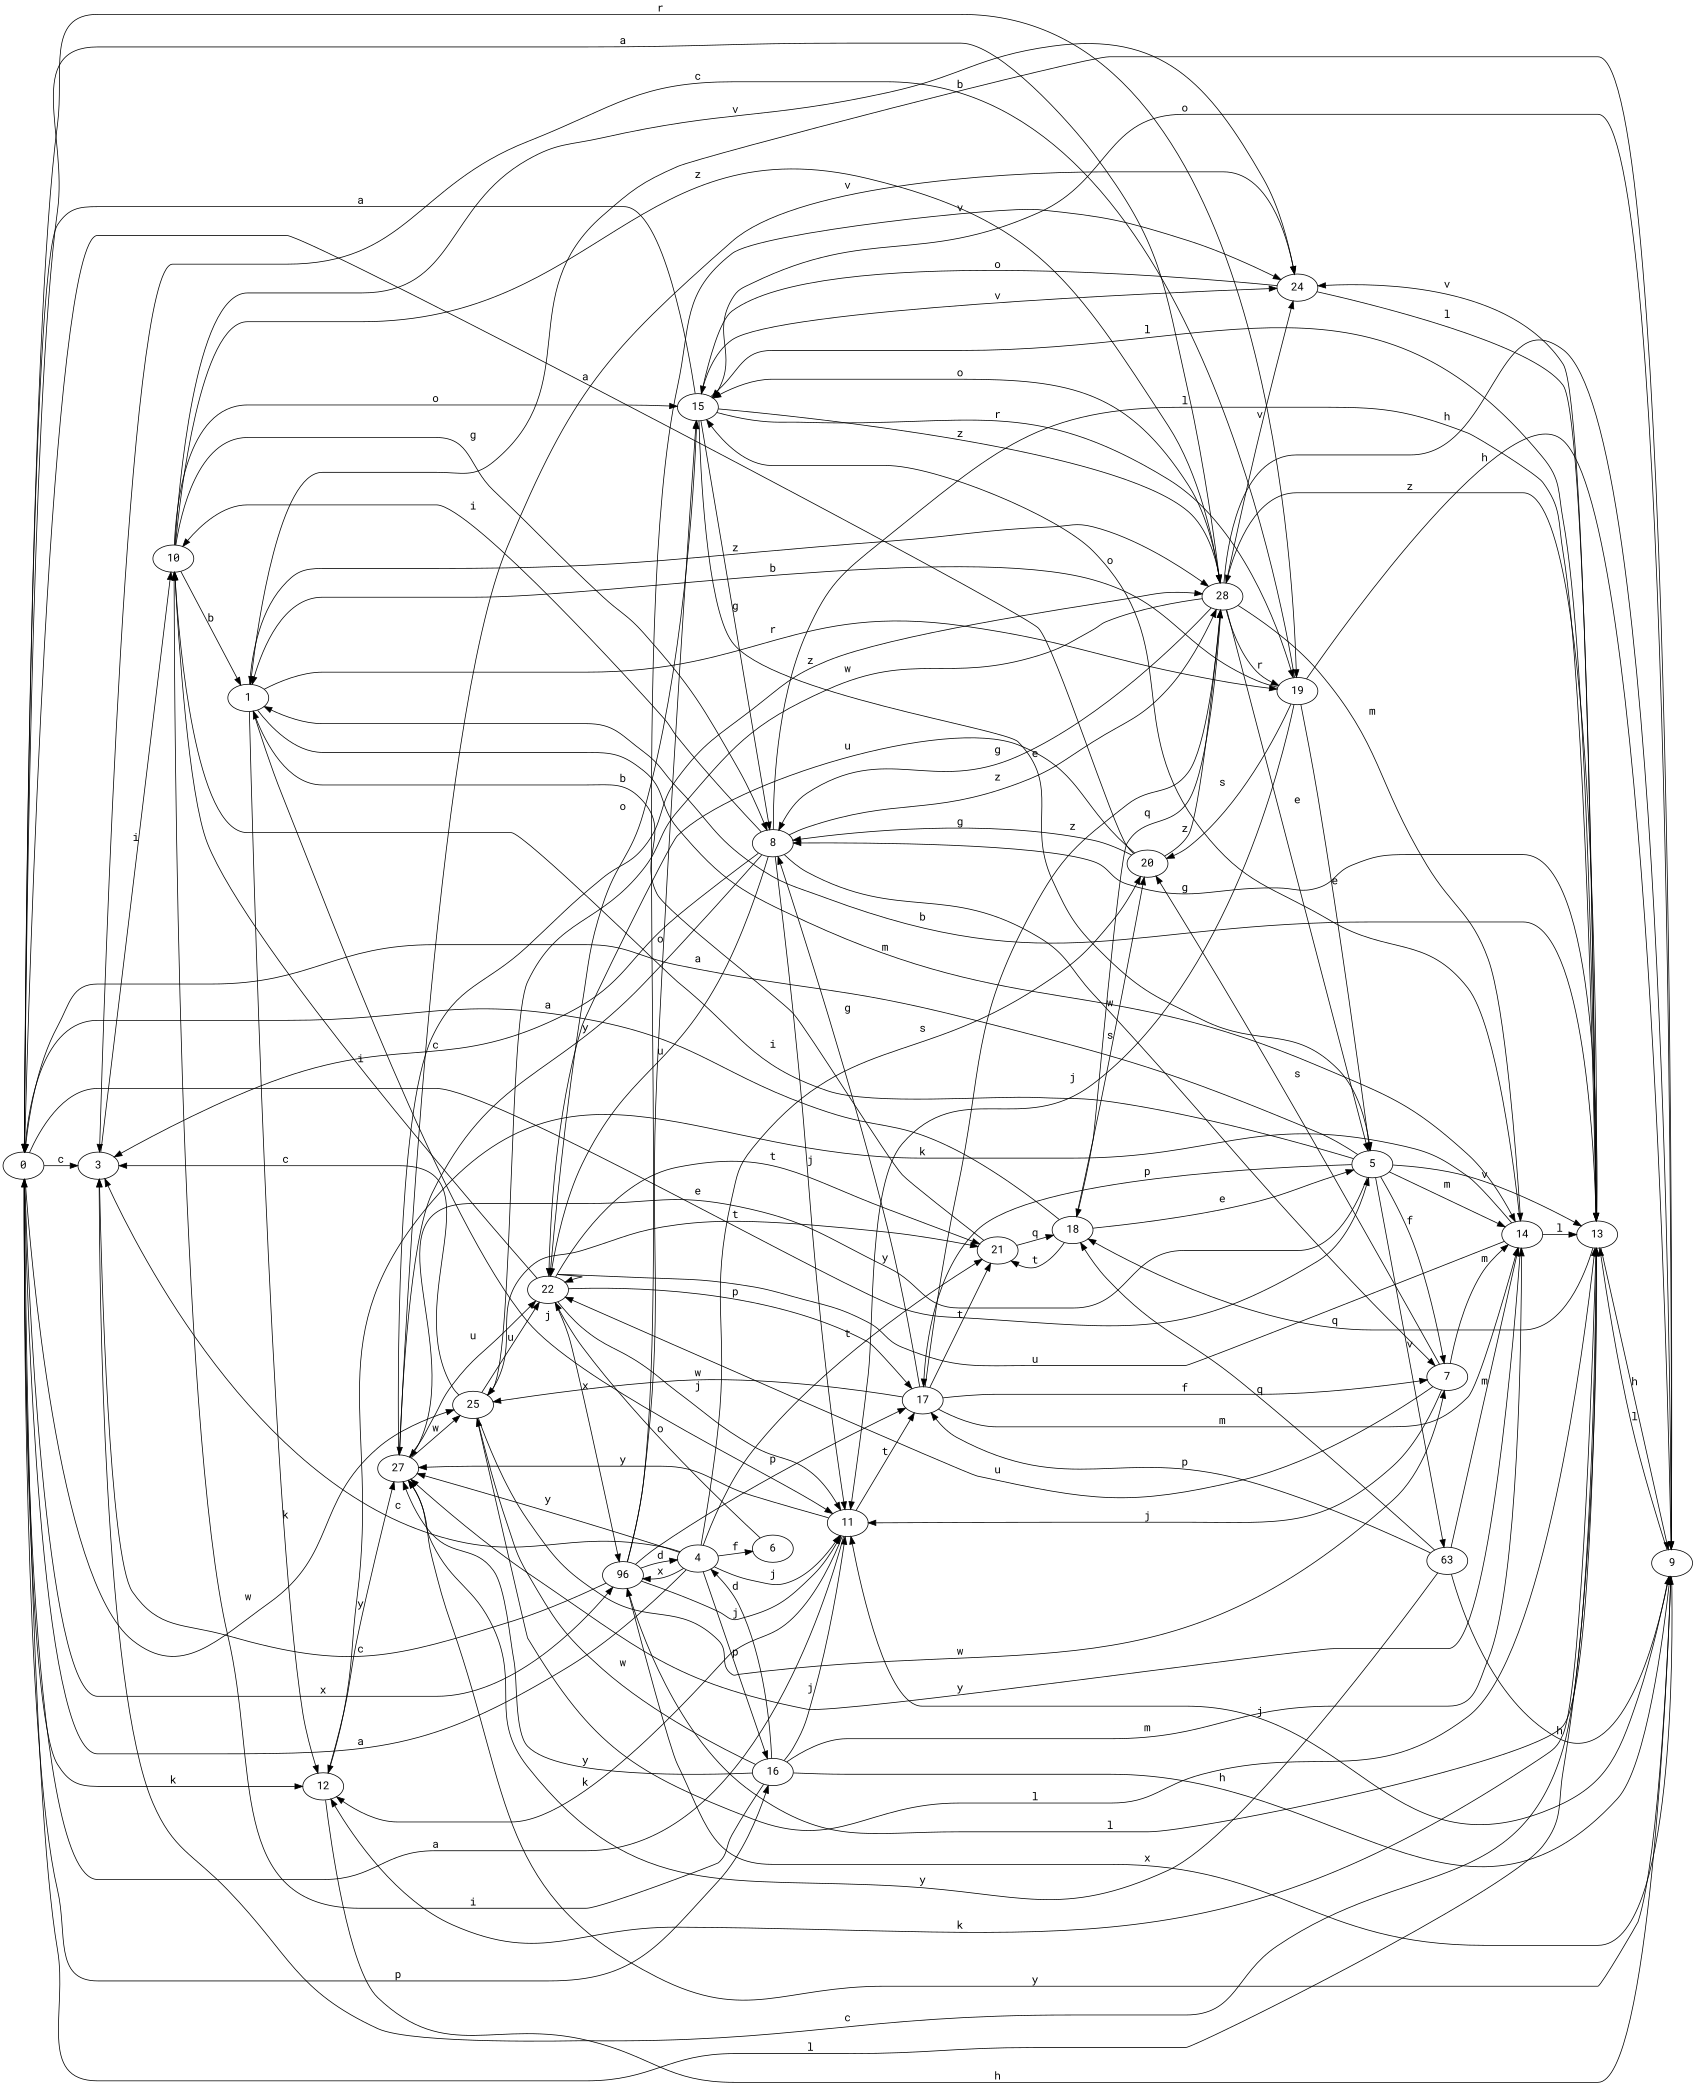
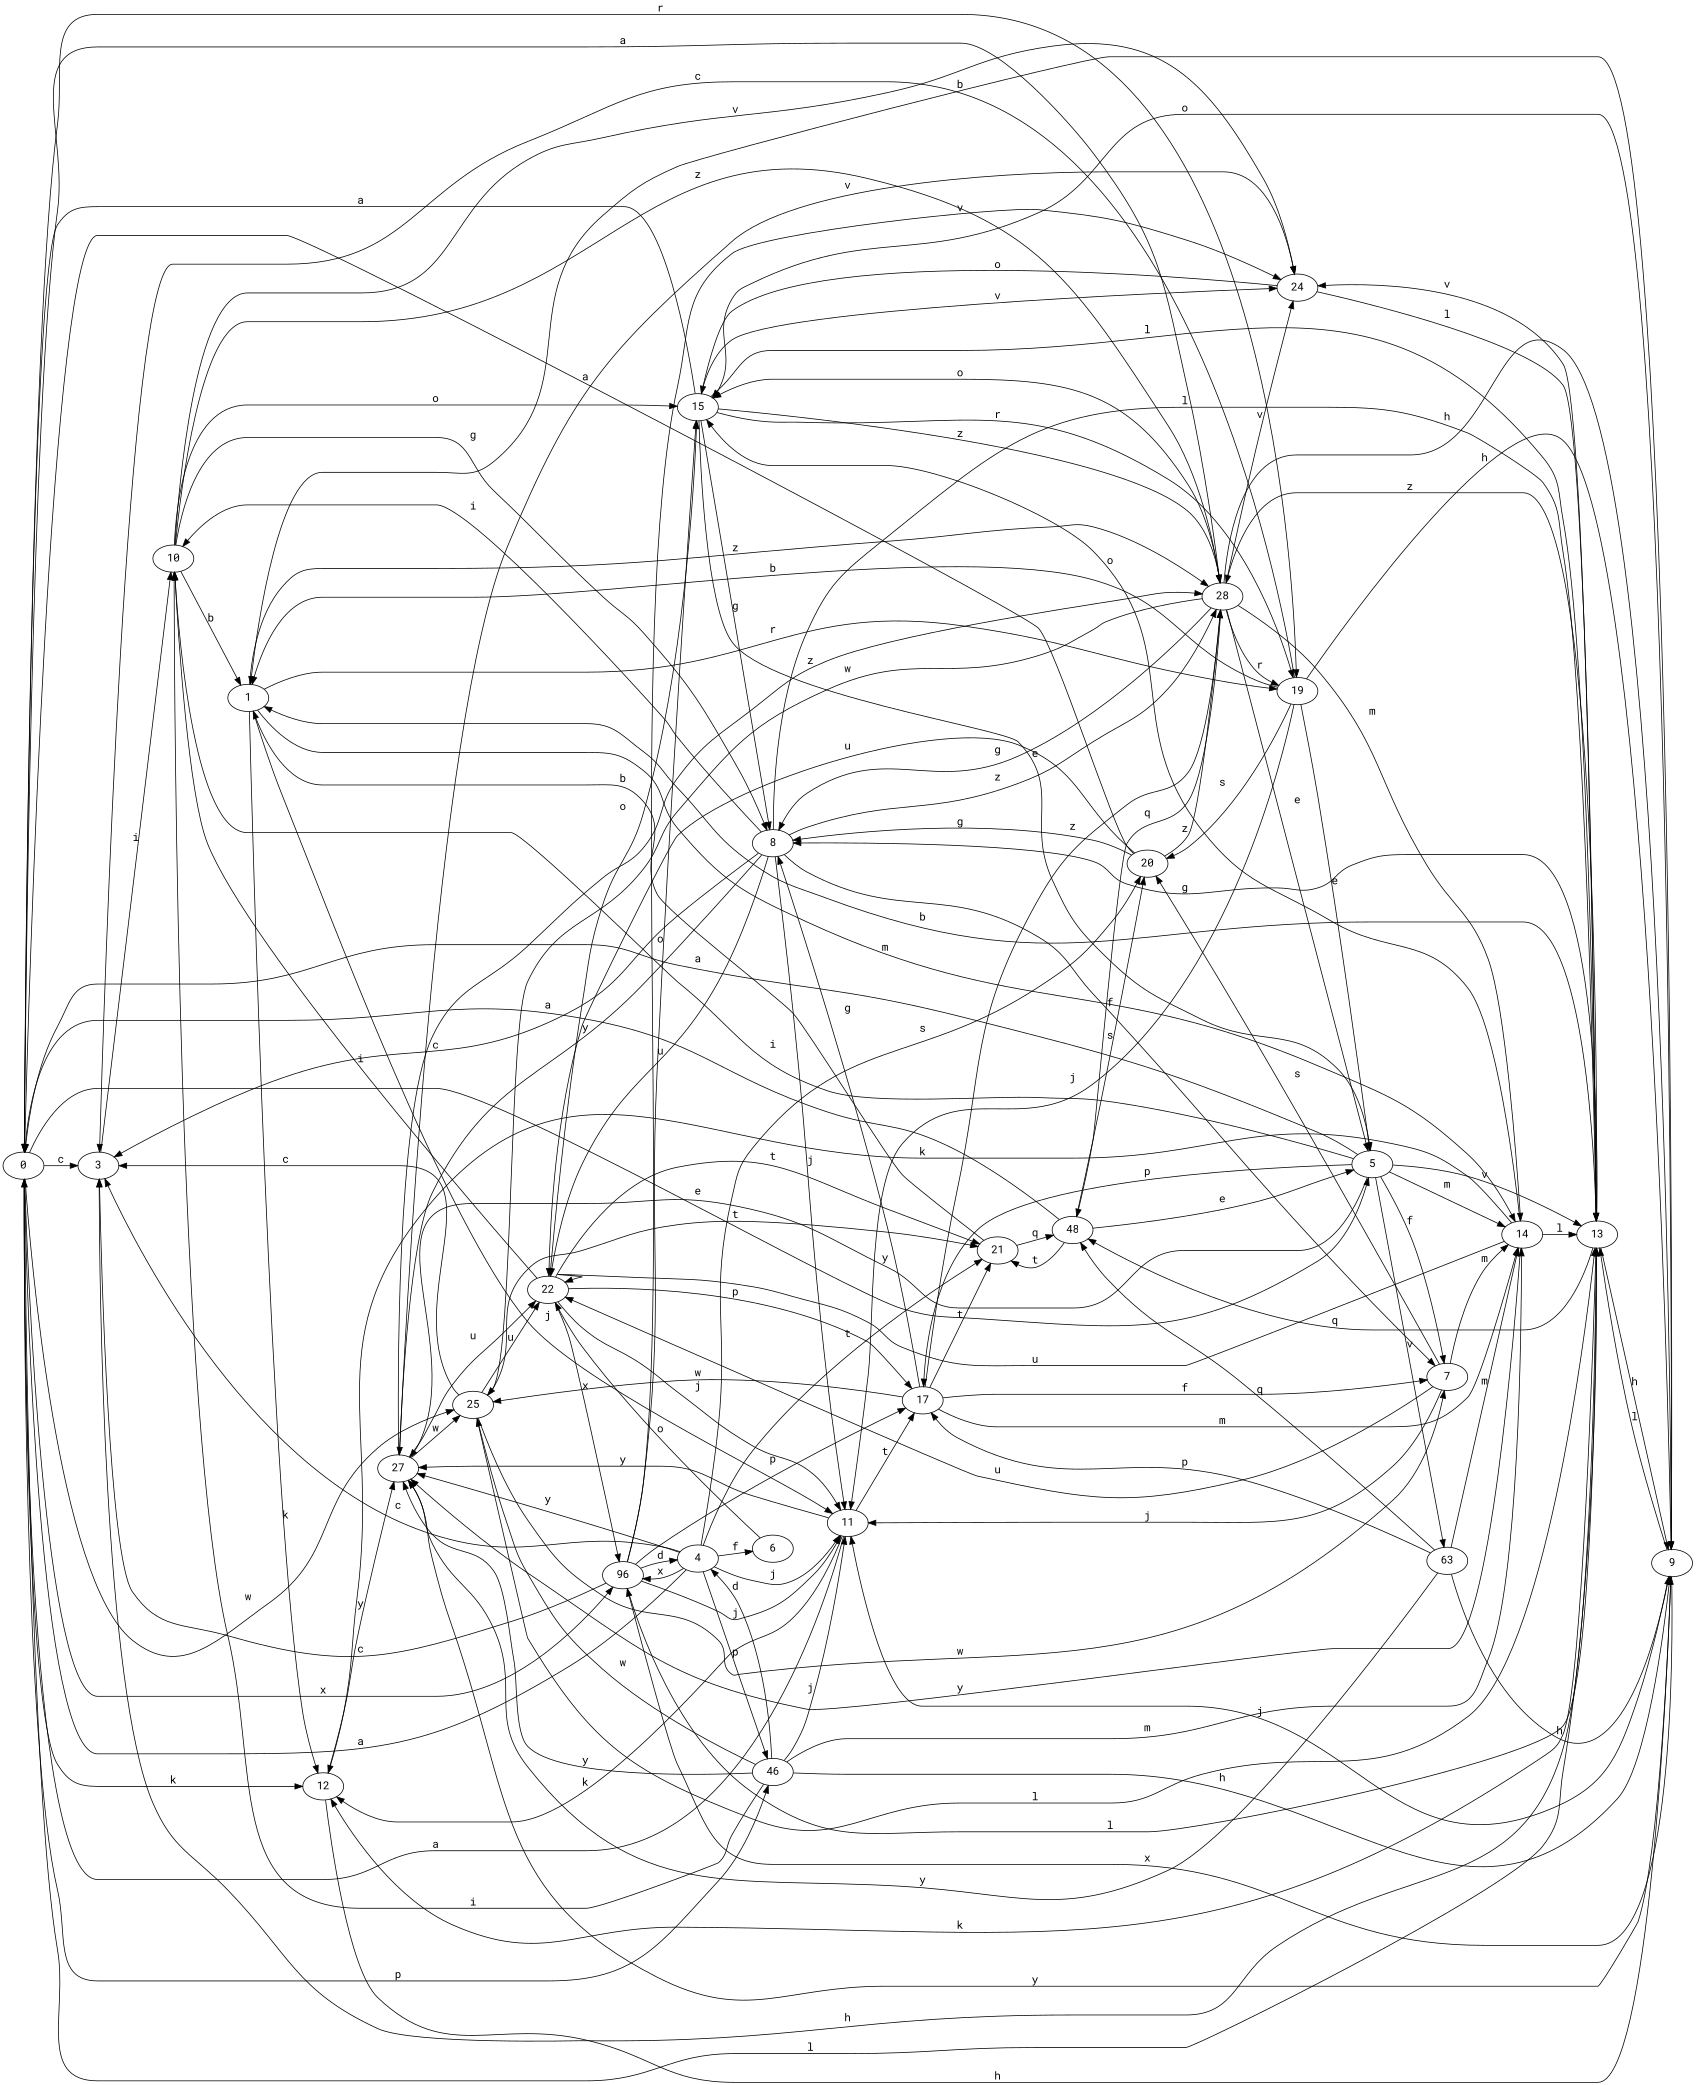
(1110, 1003) -> (1110, 1003)
(1073, 1230) -> (1073, 1230)
(773, 1772) -> (773, 1772)
(848, 2018) -> (848, 2018)
